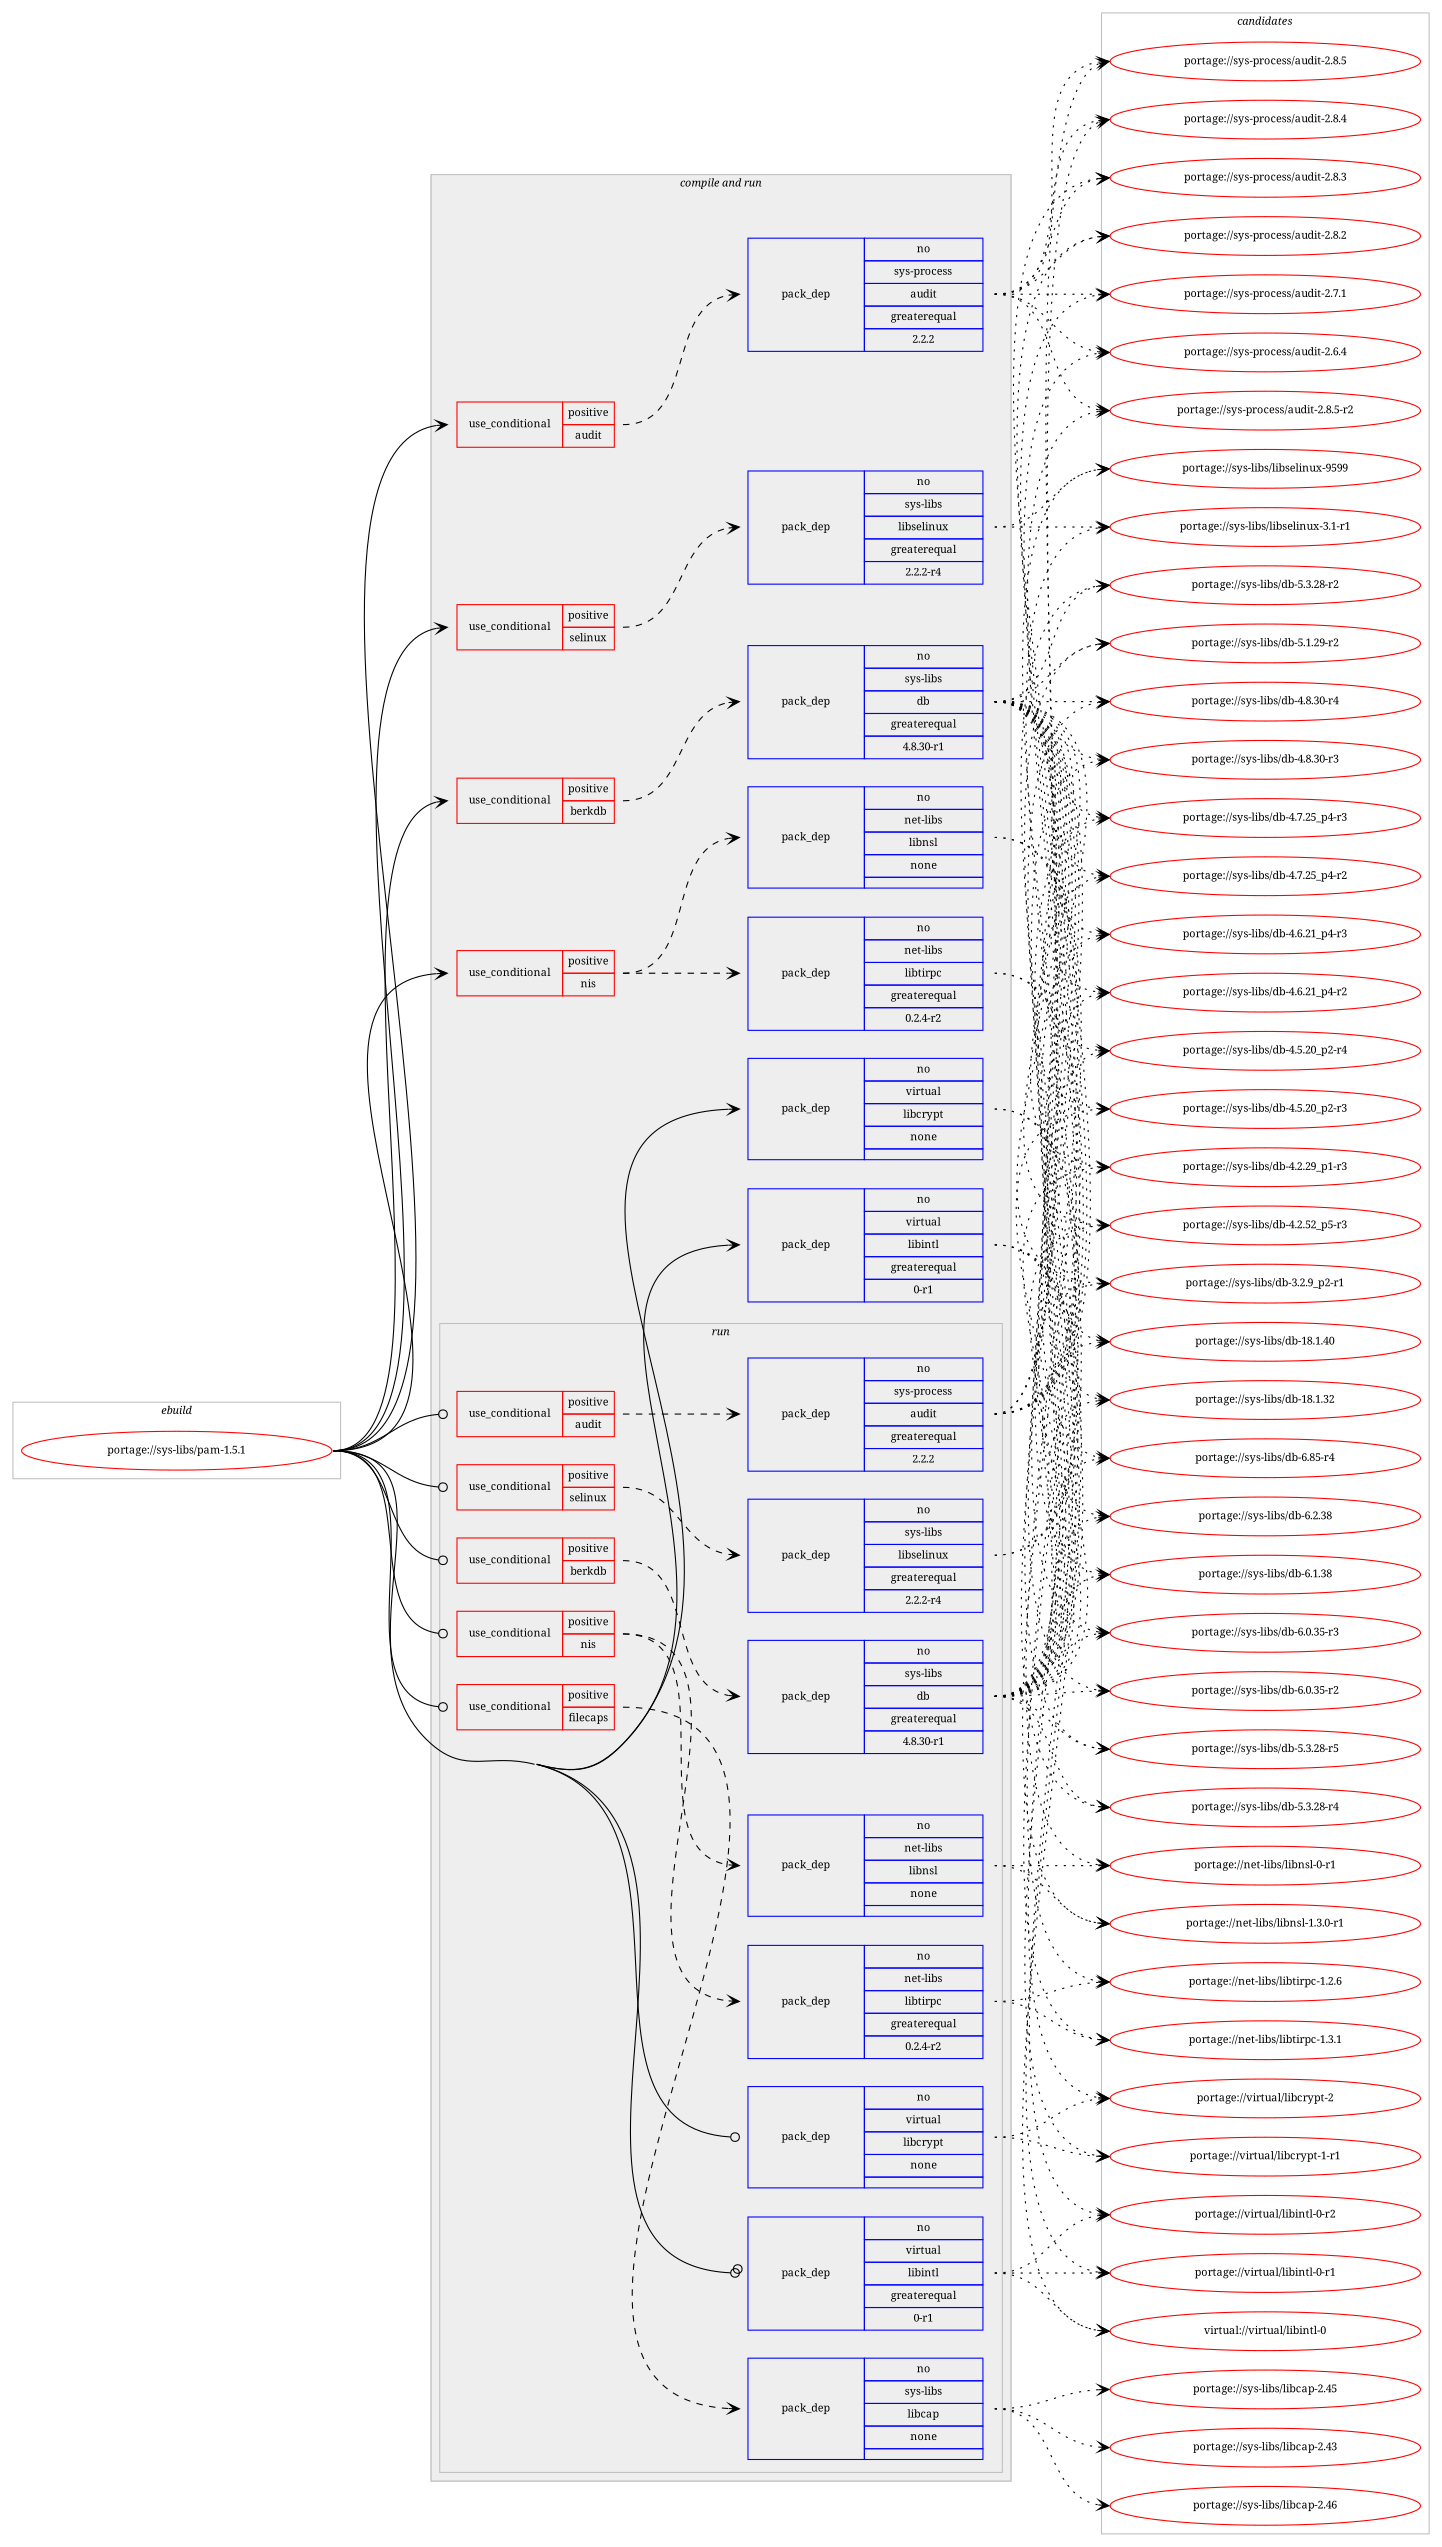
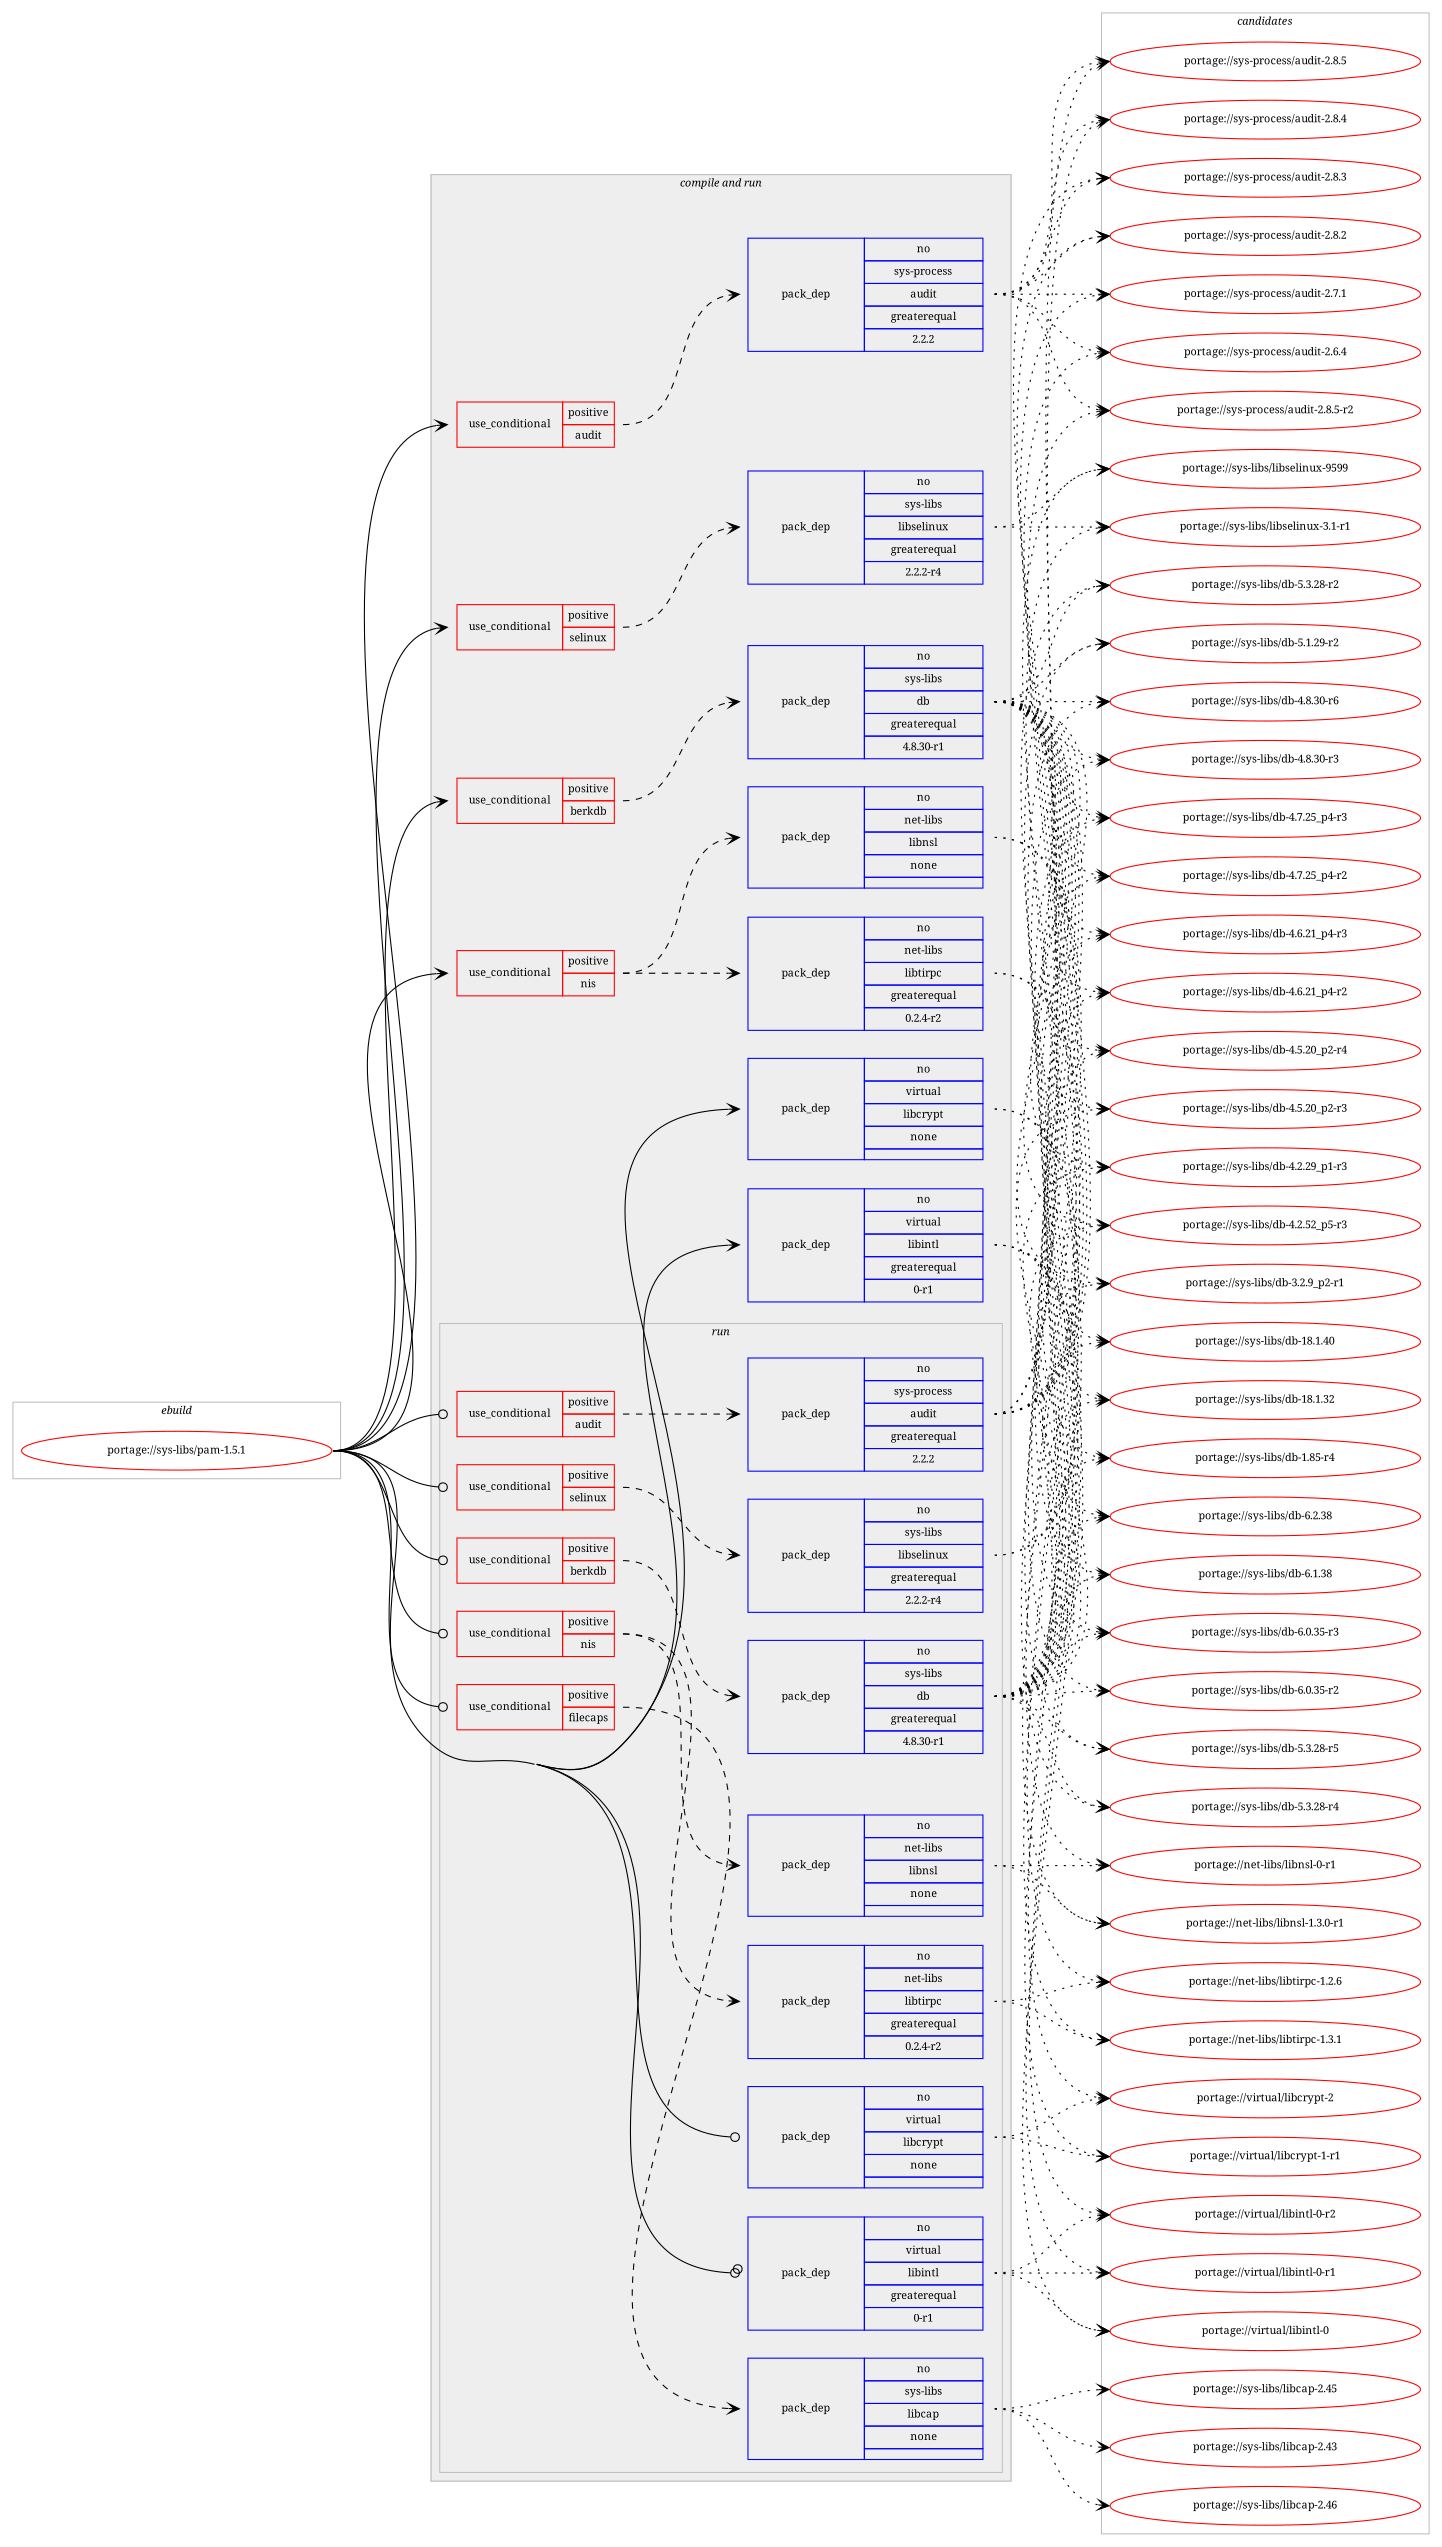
(1265, 702) -> (1265, 702)
(1265, 1458) -> (1265, 1458)
(1265, 2331) -> (1265, 2331)
